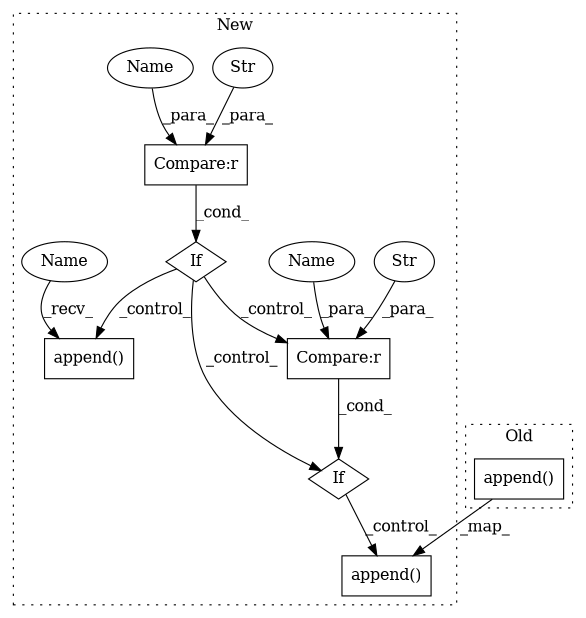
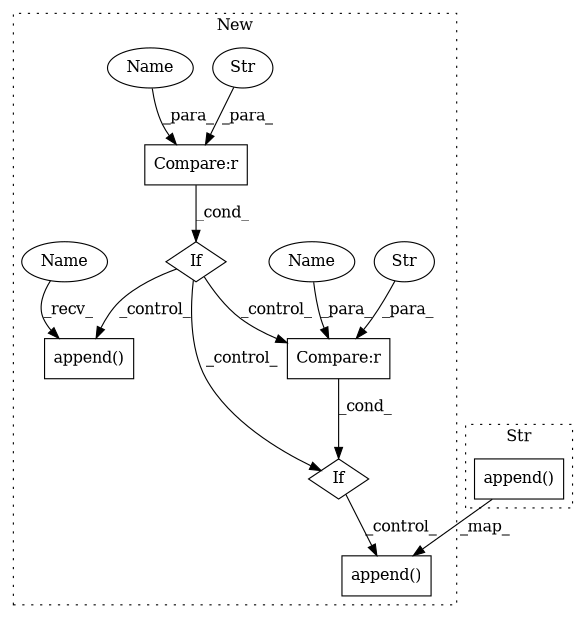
(519, 437) -> (519, 437)
